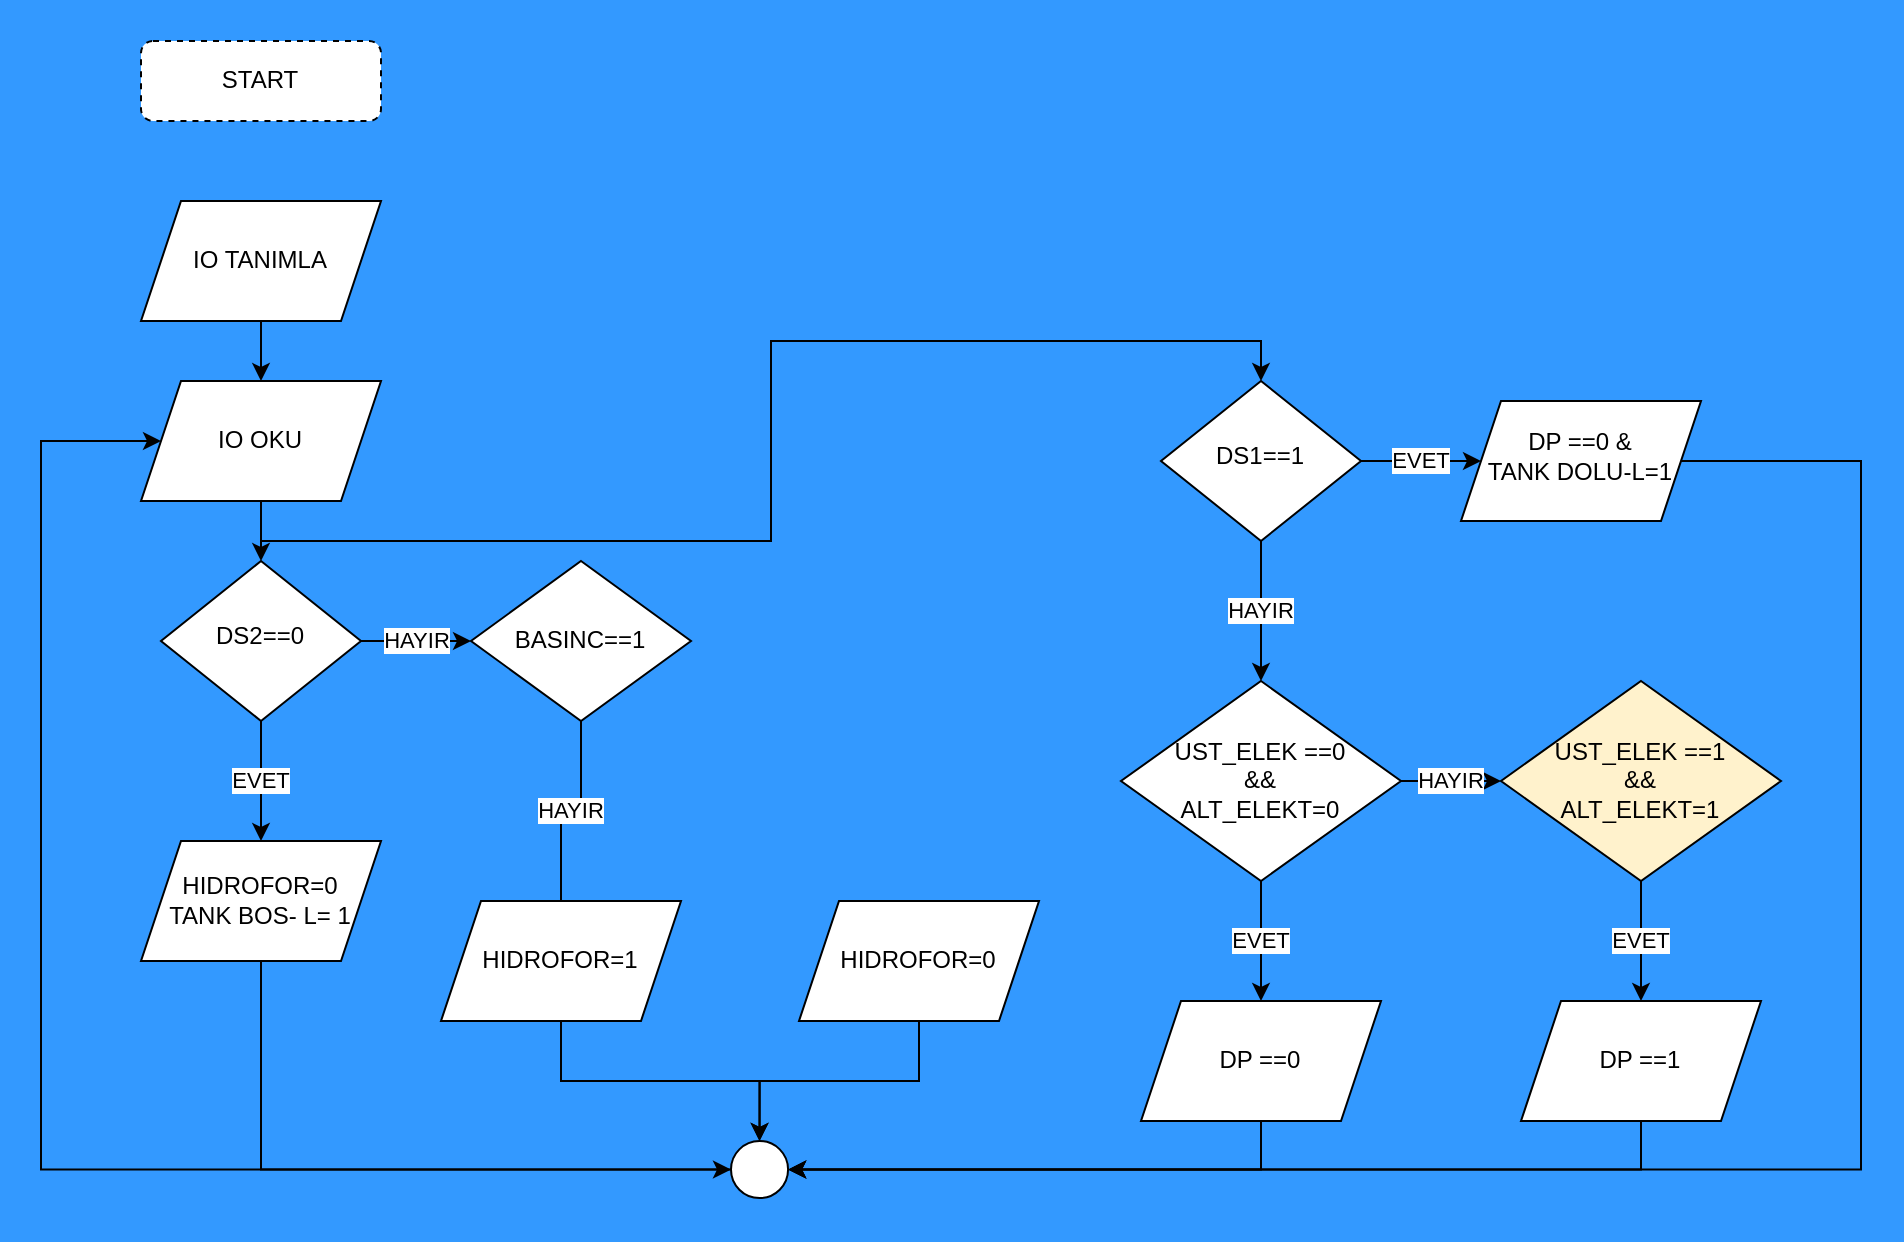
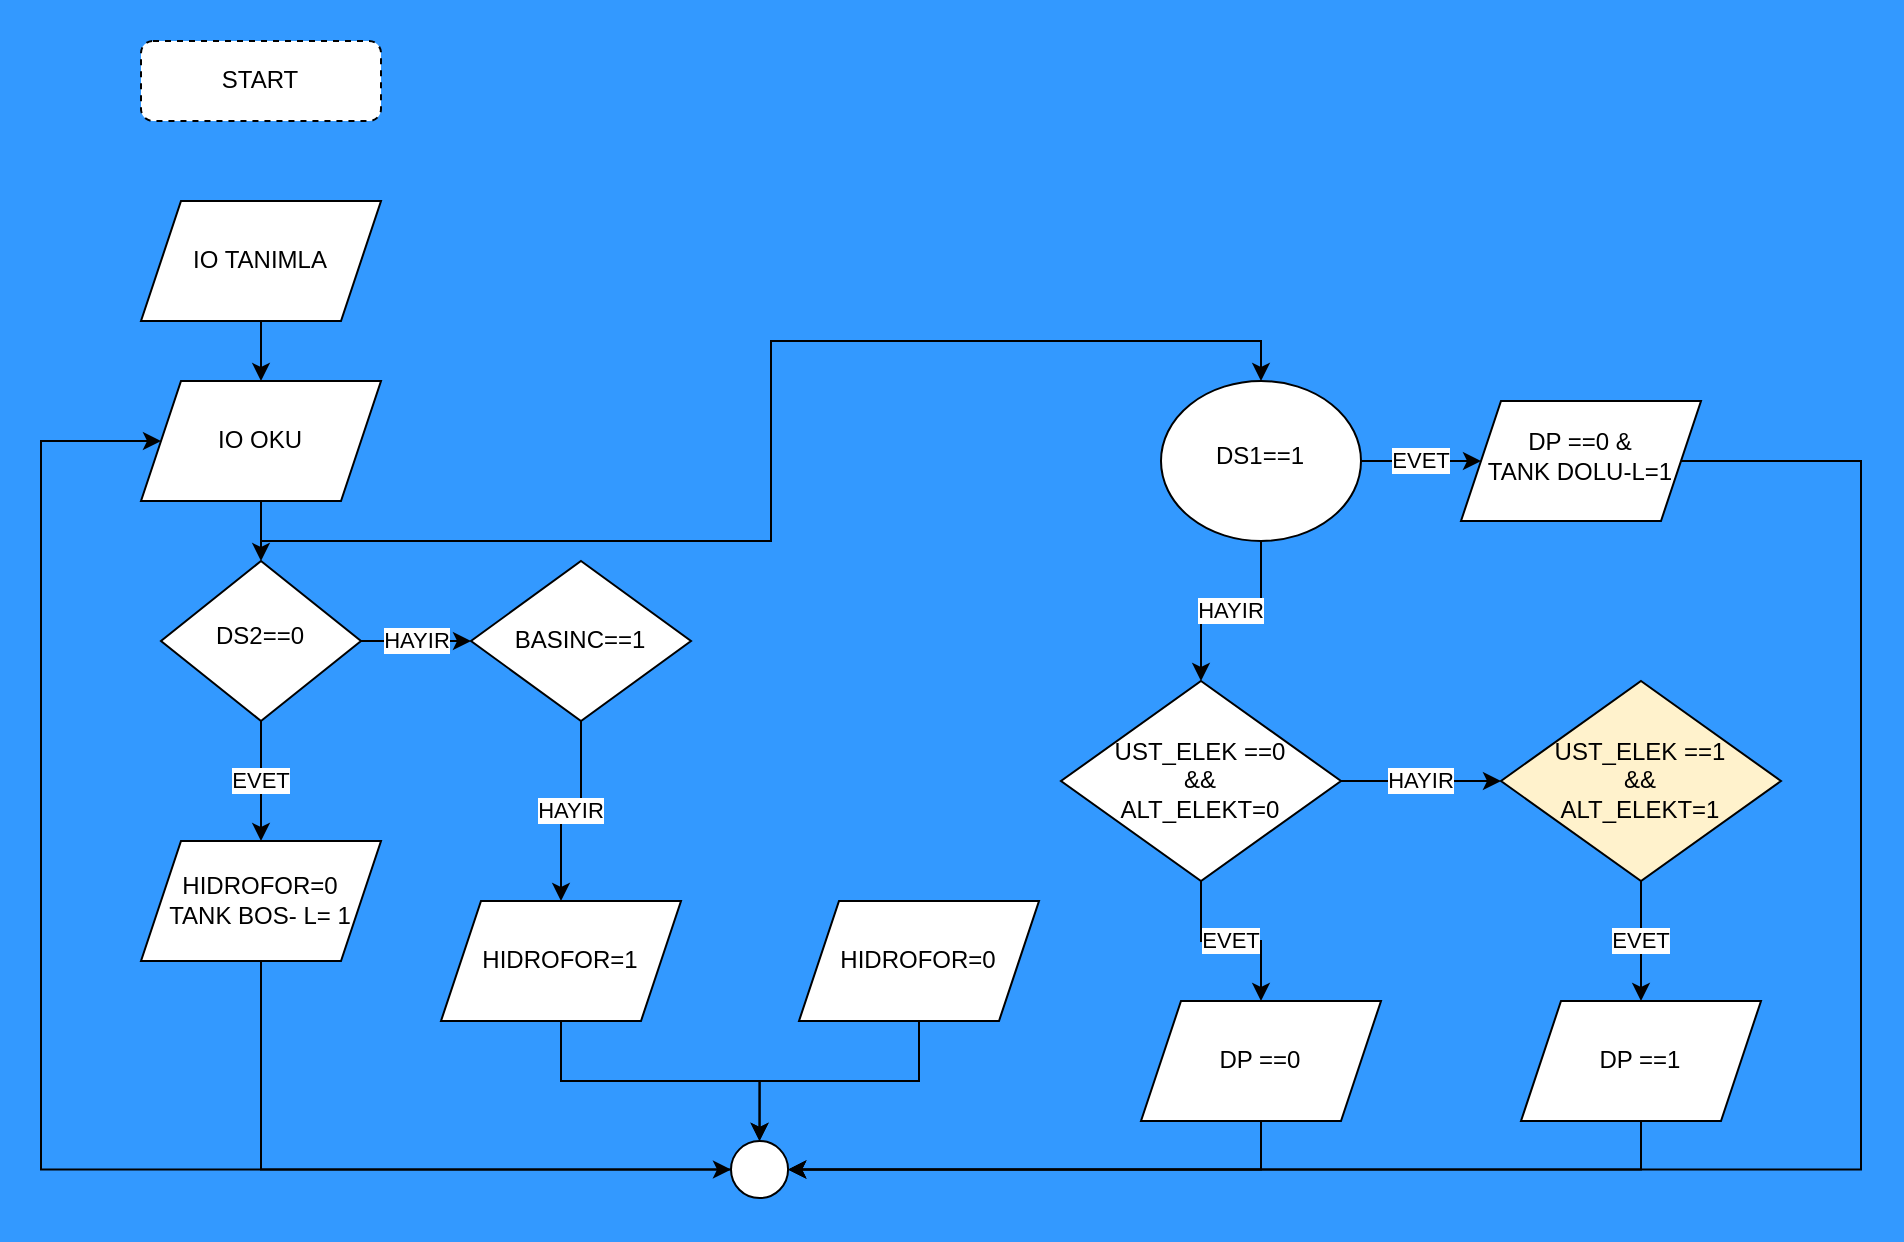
(1261, 461) -> (1261, 461)
(1261, 781) -> (1201, 781)
(561, 891) -> (561, 886)
